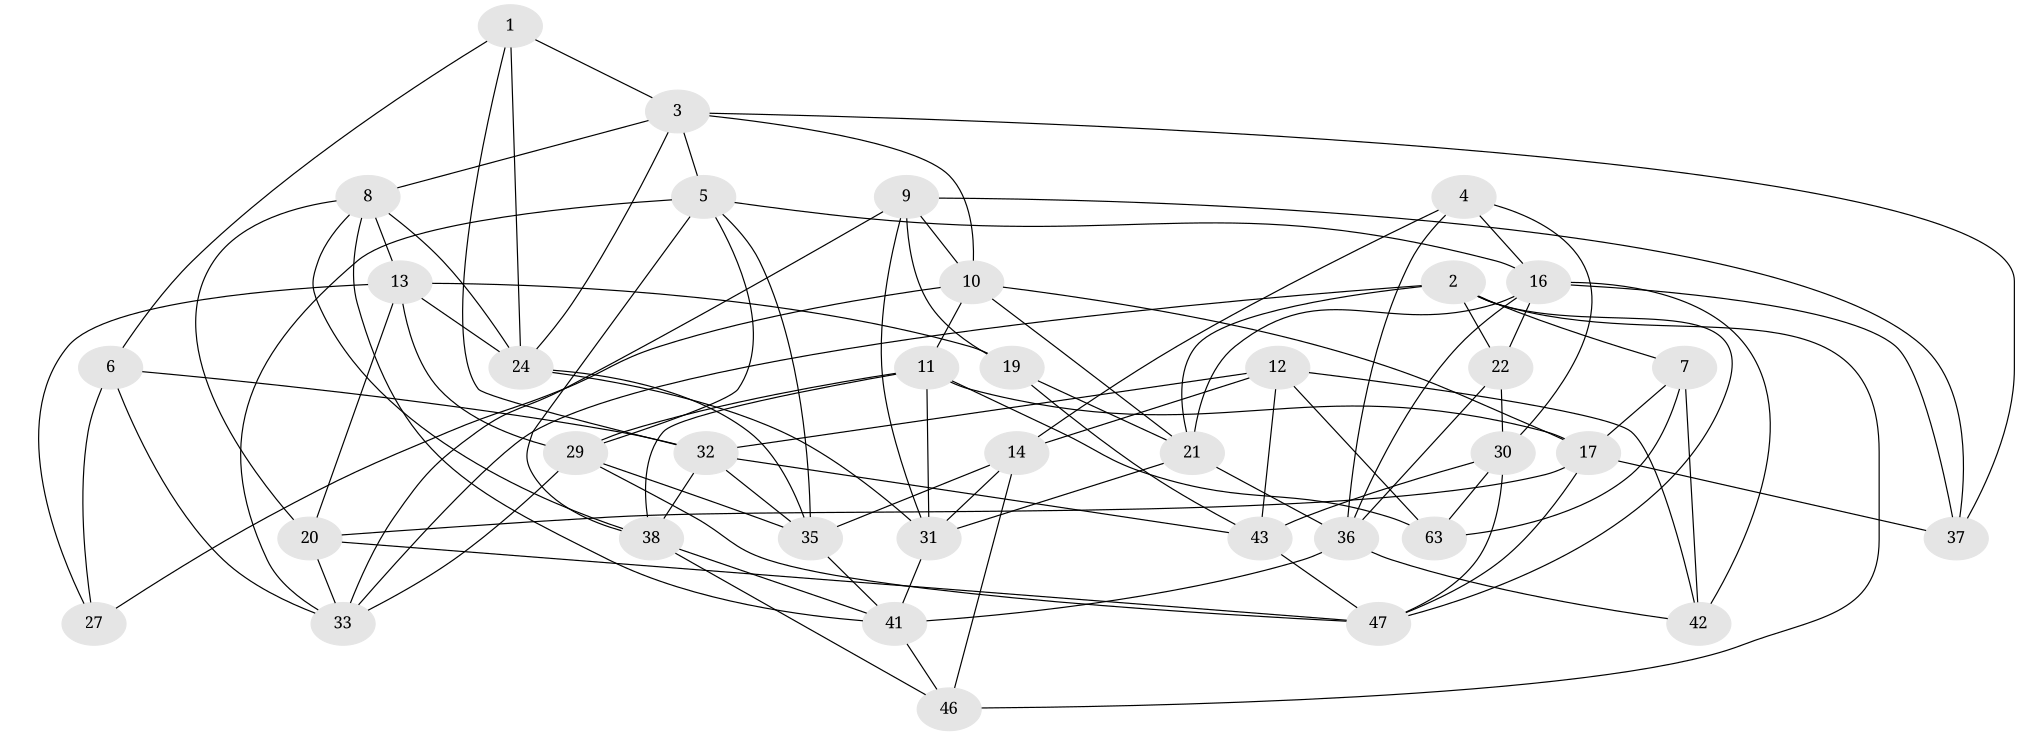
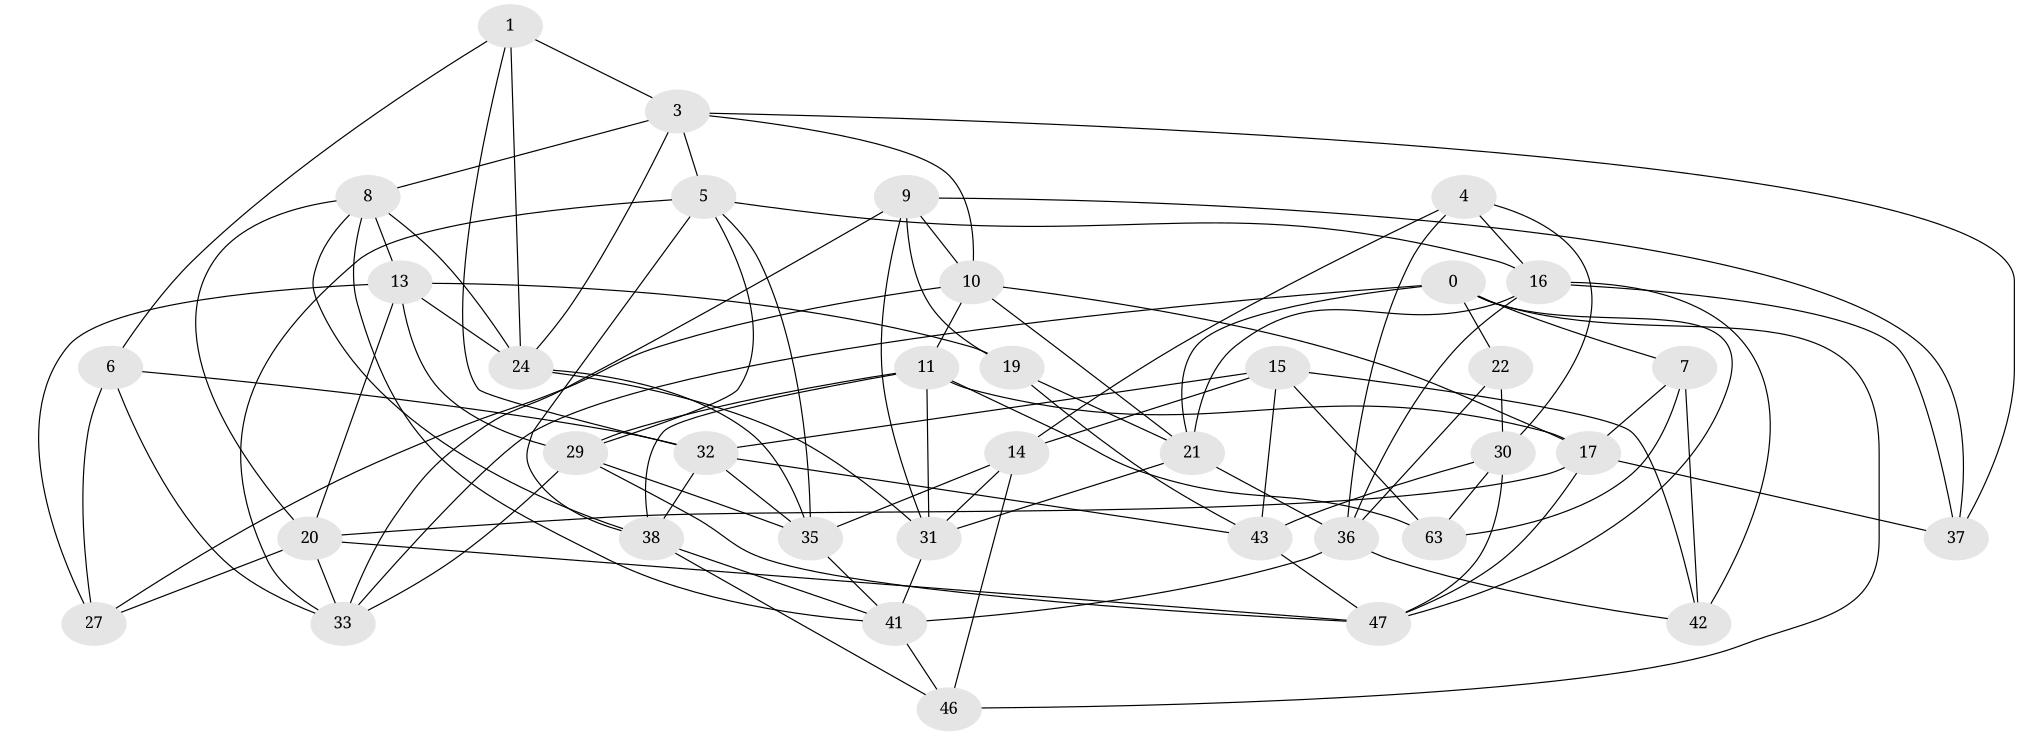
(1453, 282) -> (1453, 282)
(1520, 325) -> none
(1278, 368) -> (1278, 368)
none -> (202, 581)
